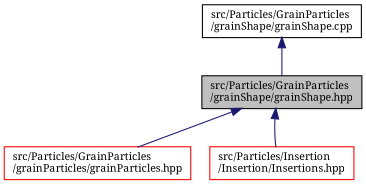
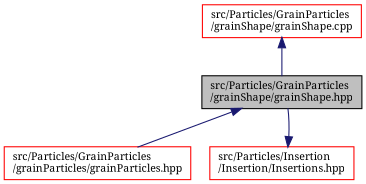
(282, 21) -> (282, 21)
(275, 133) -> (289, 122)
